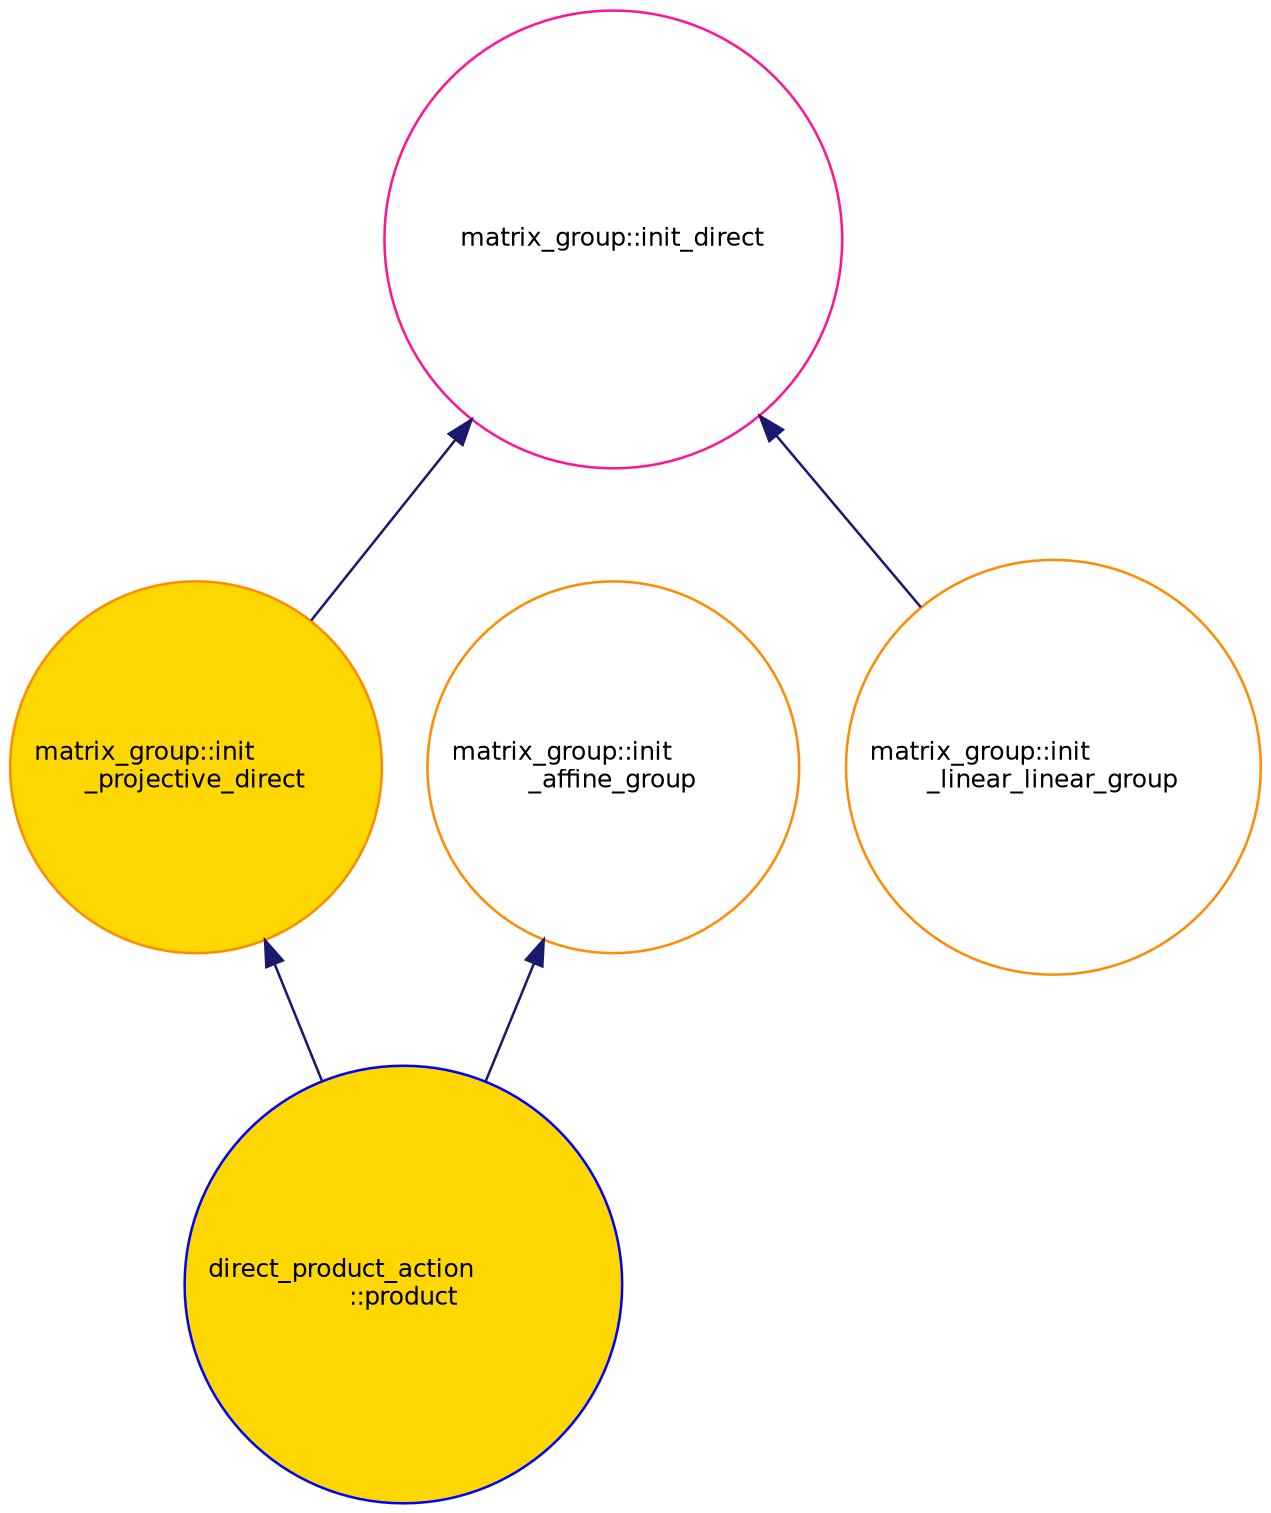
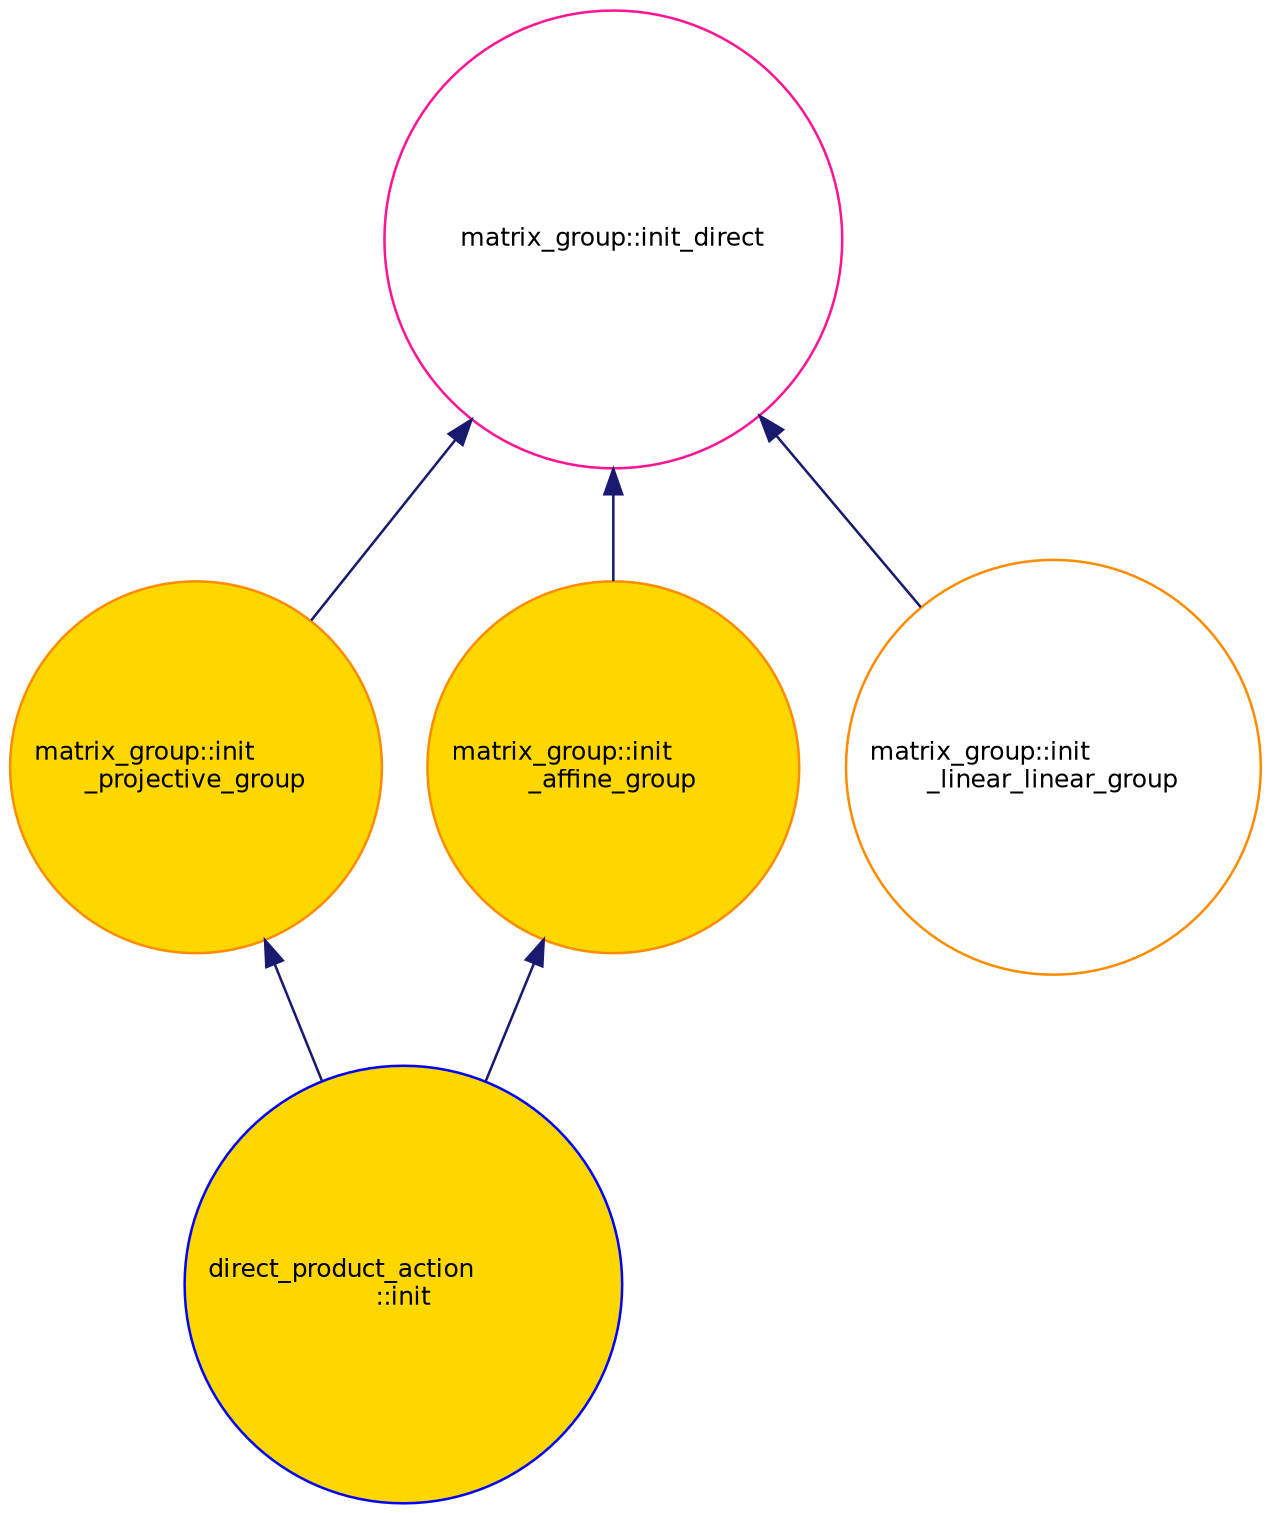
none -> (613, 538)
(196, 767) -> (196, 767)
(613, 767) -> (613, 767)
(403, 1285) -> (403, 1285)
